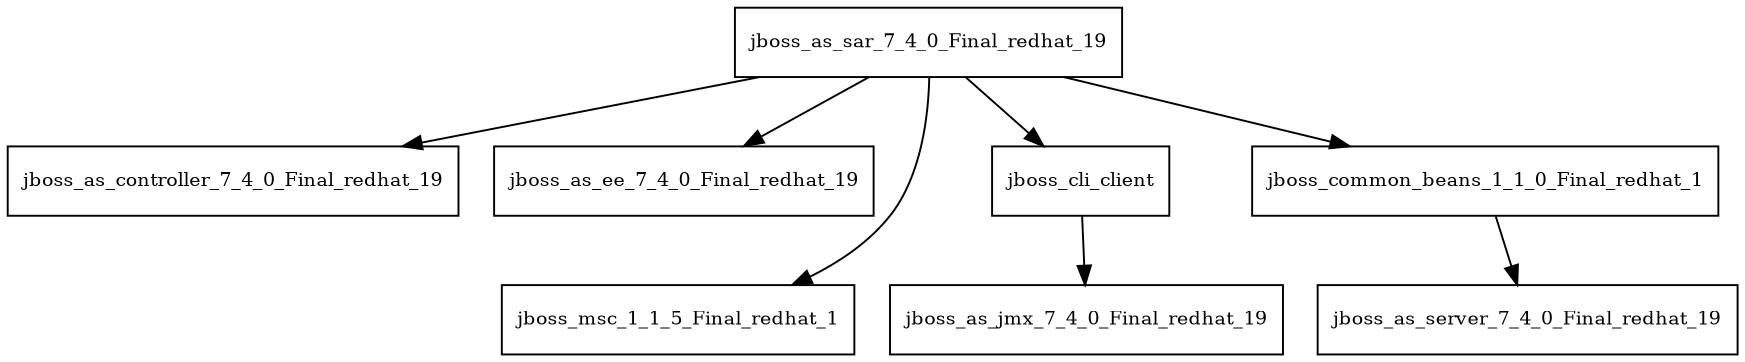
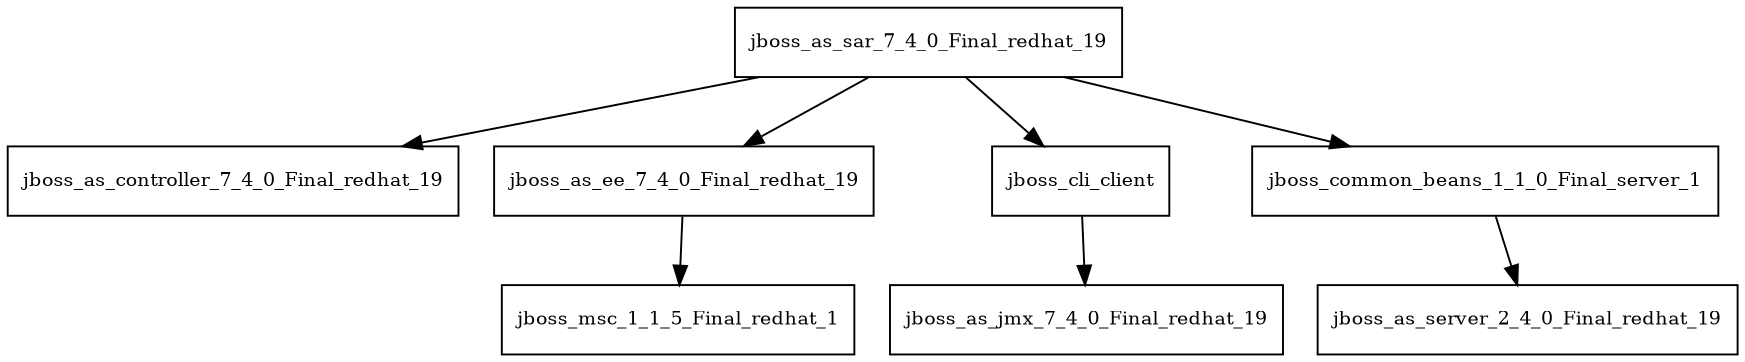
(1485, 181) -> (1485, 181)
(902, 197) -> (681, 241)
(1528, 320) -> (1528, 320)
